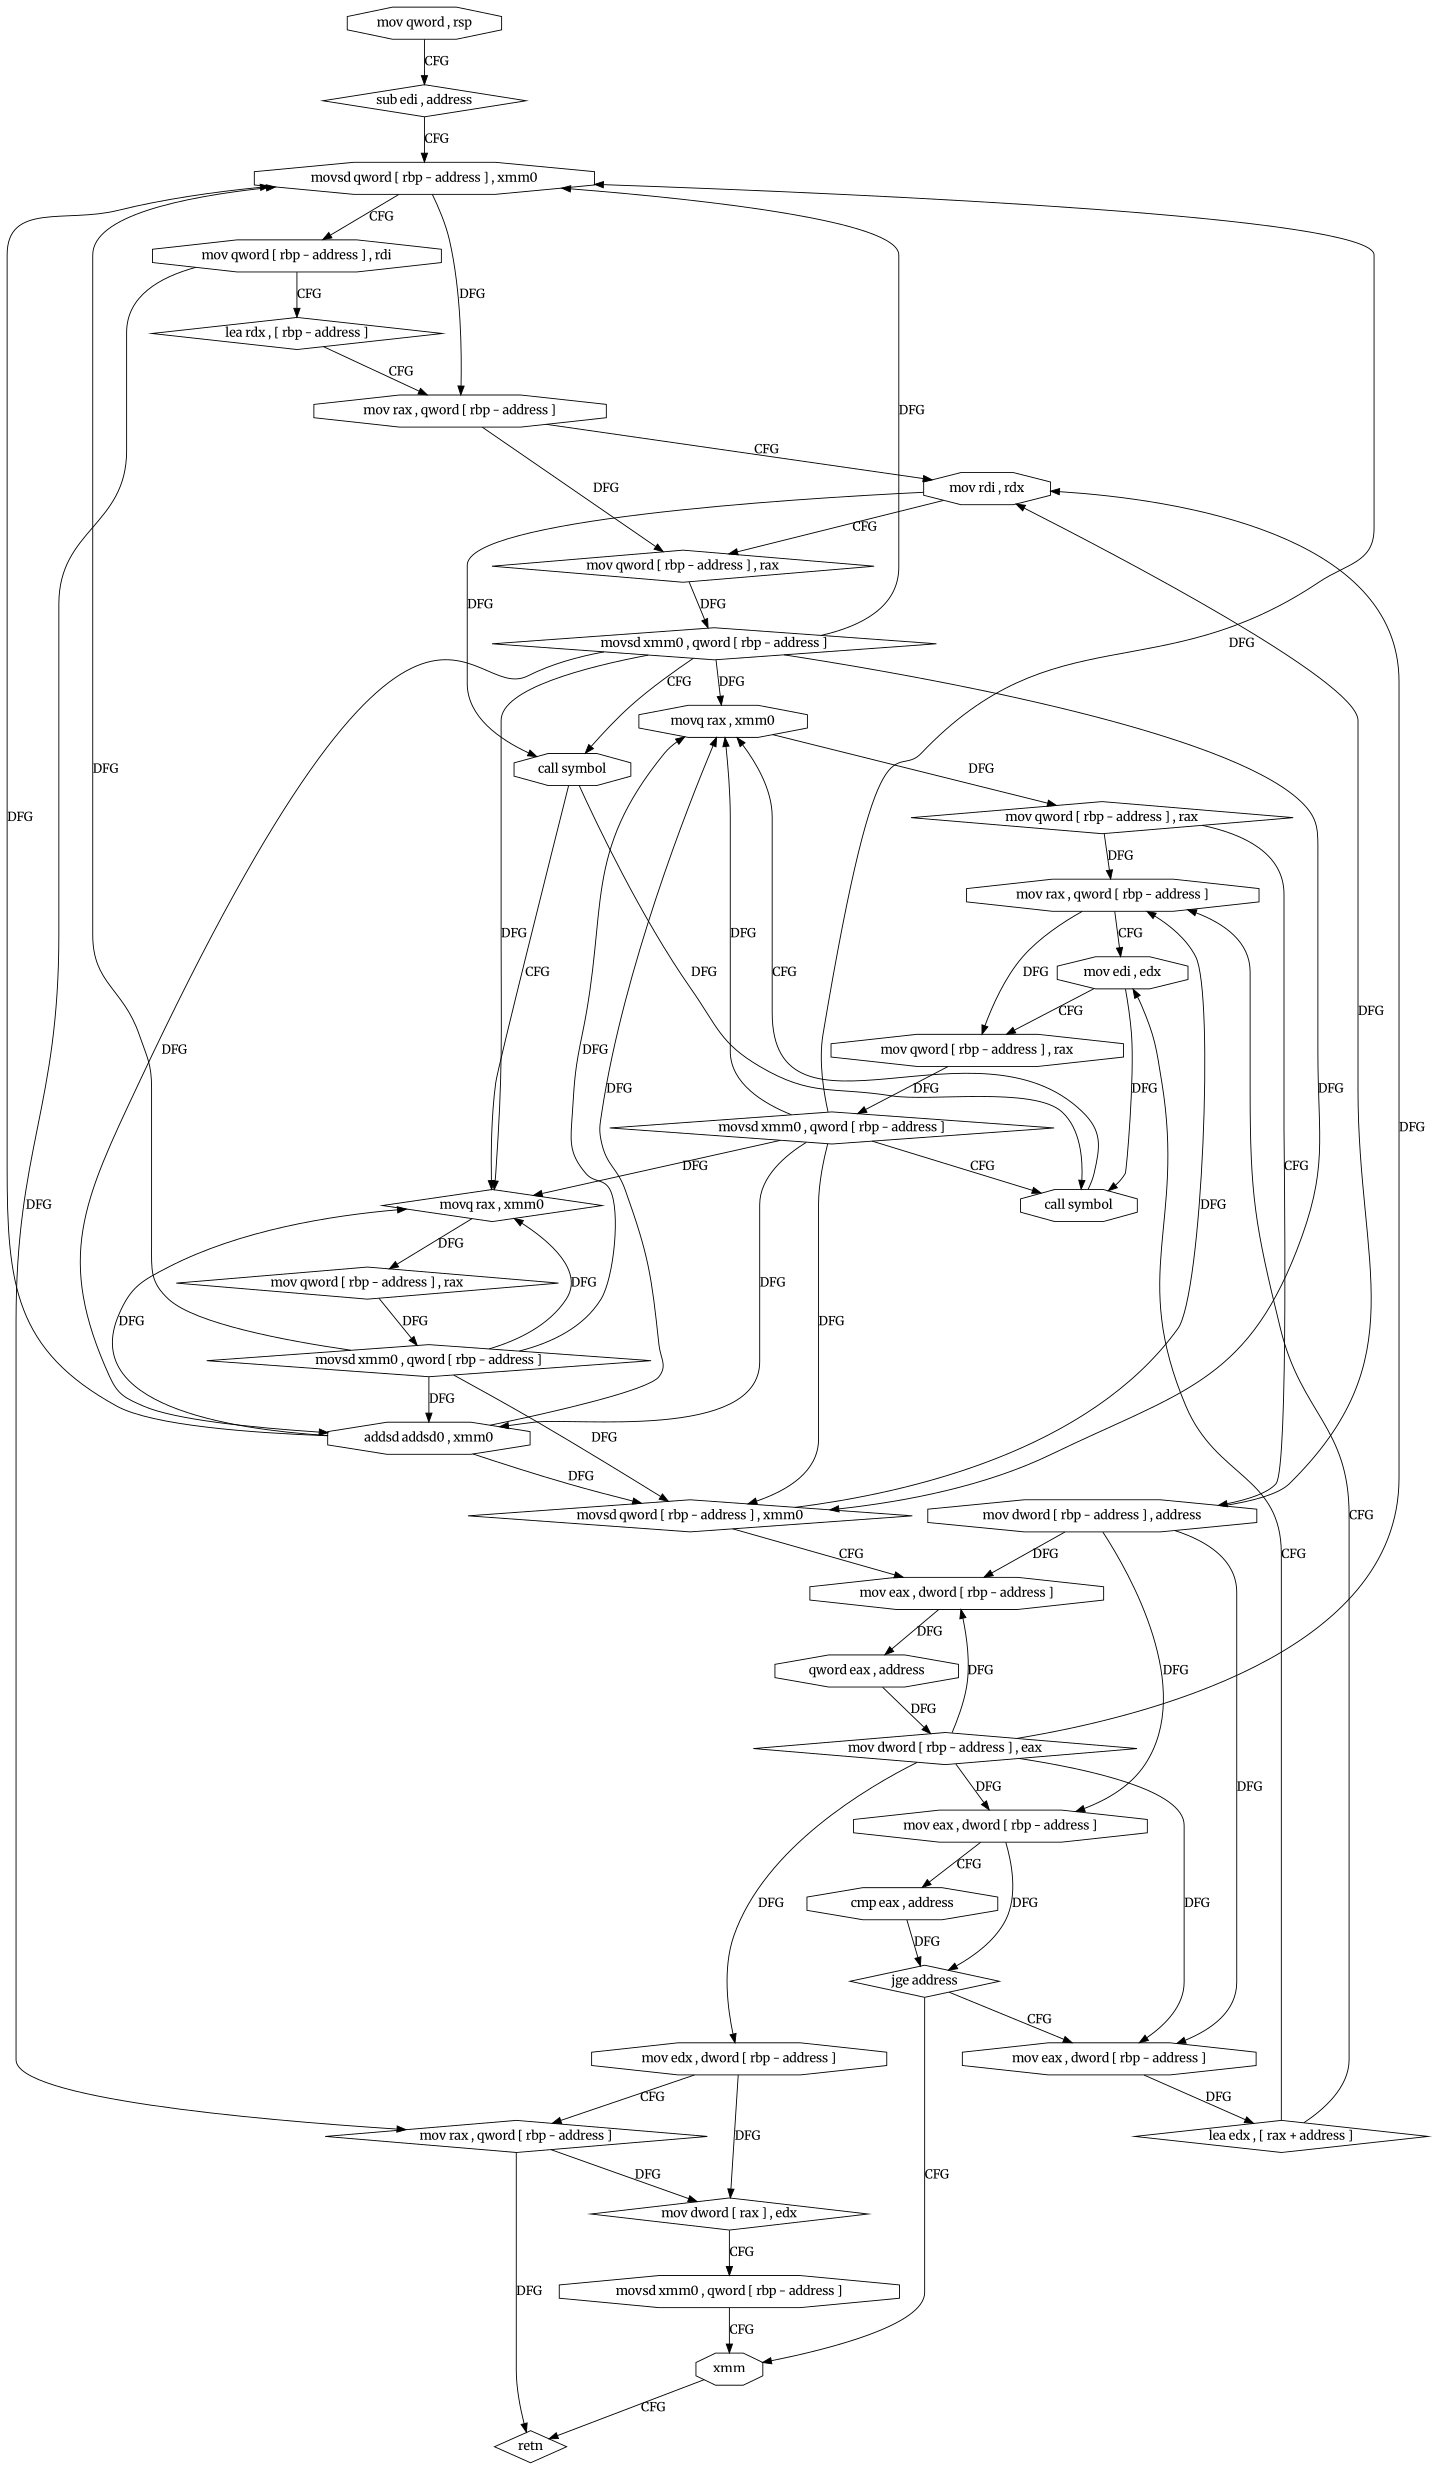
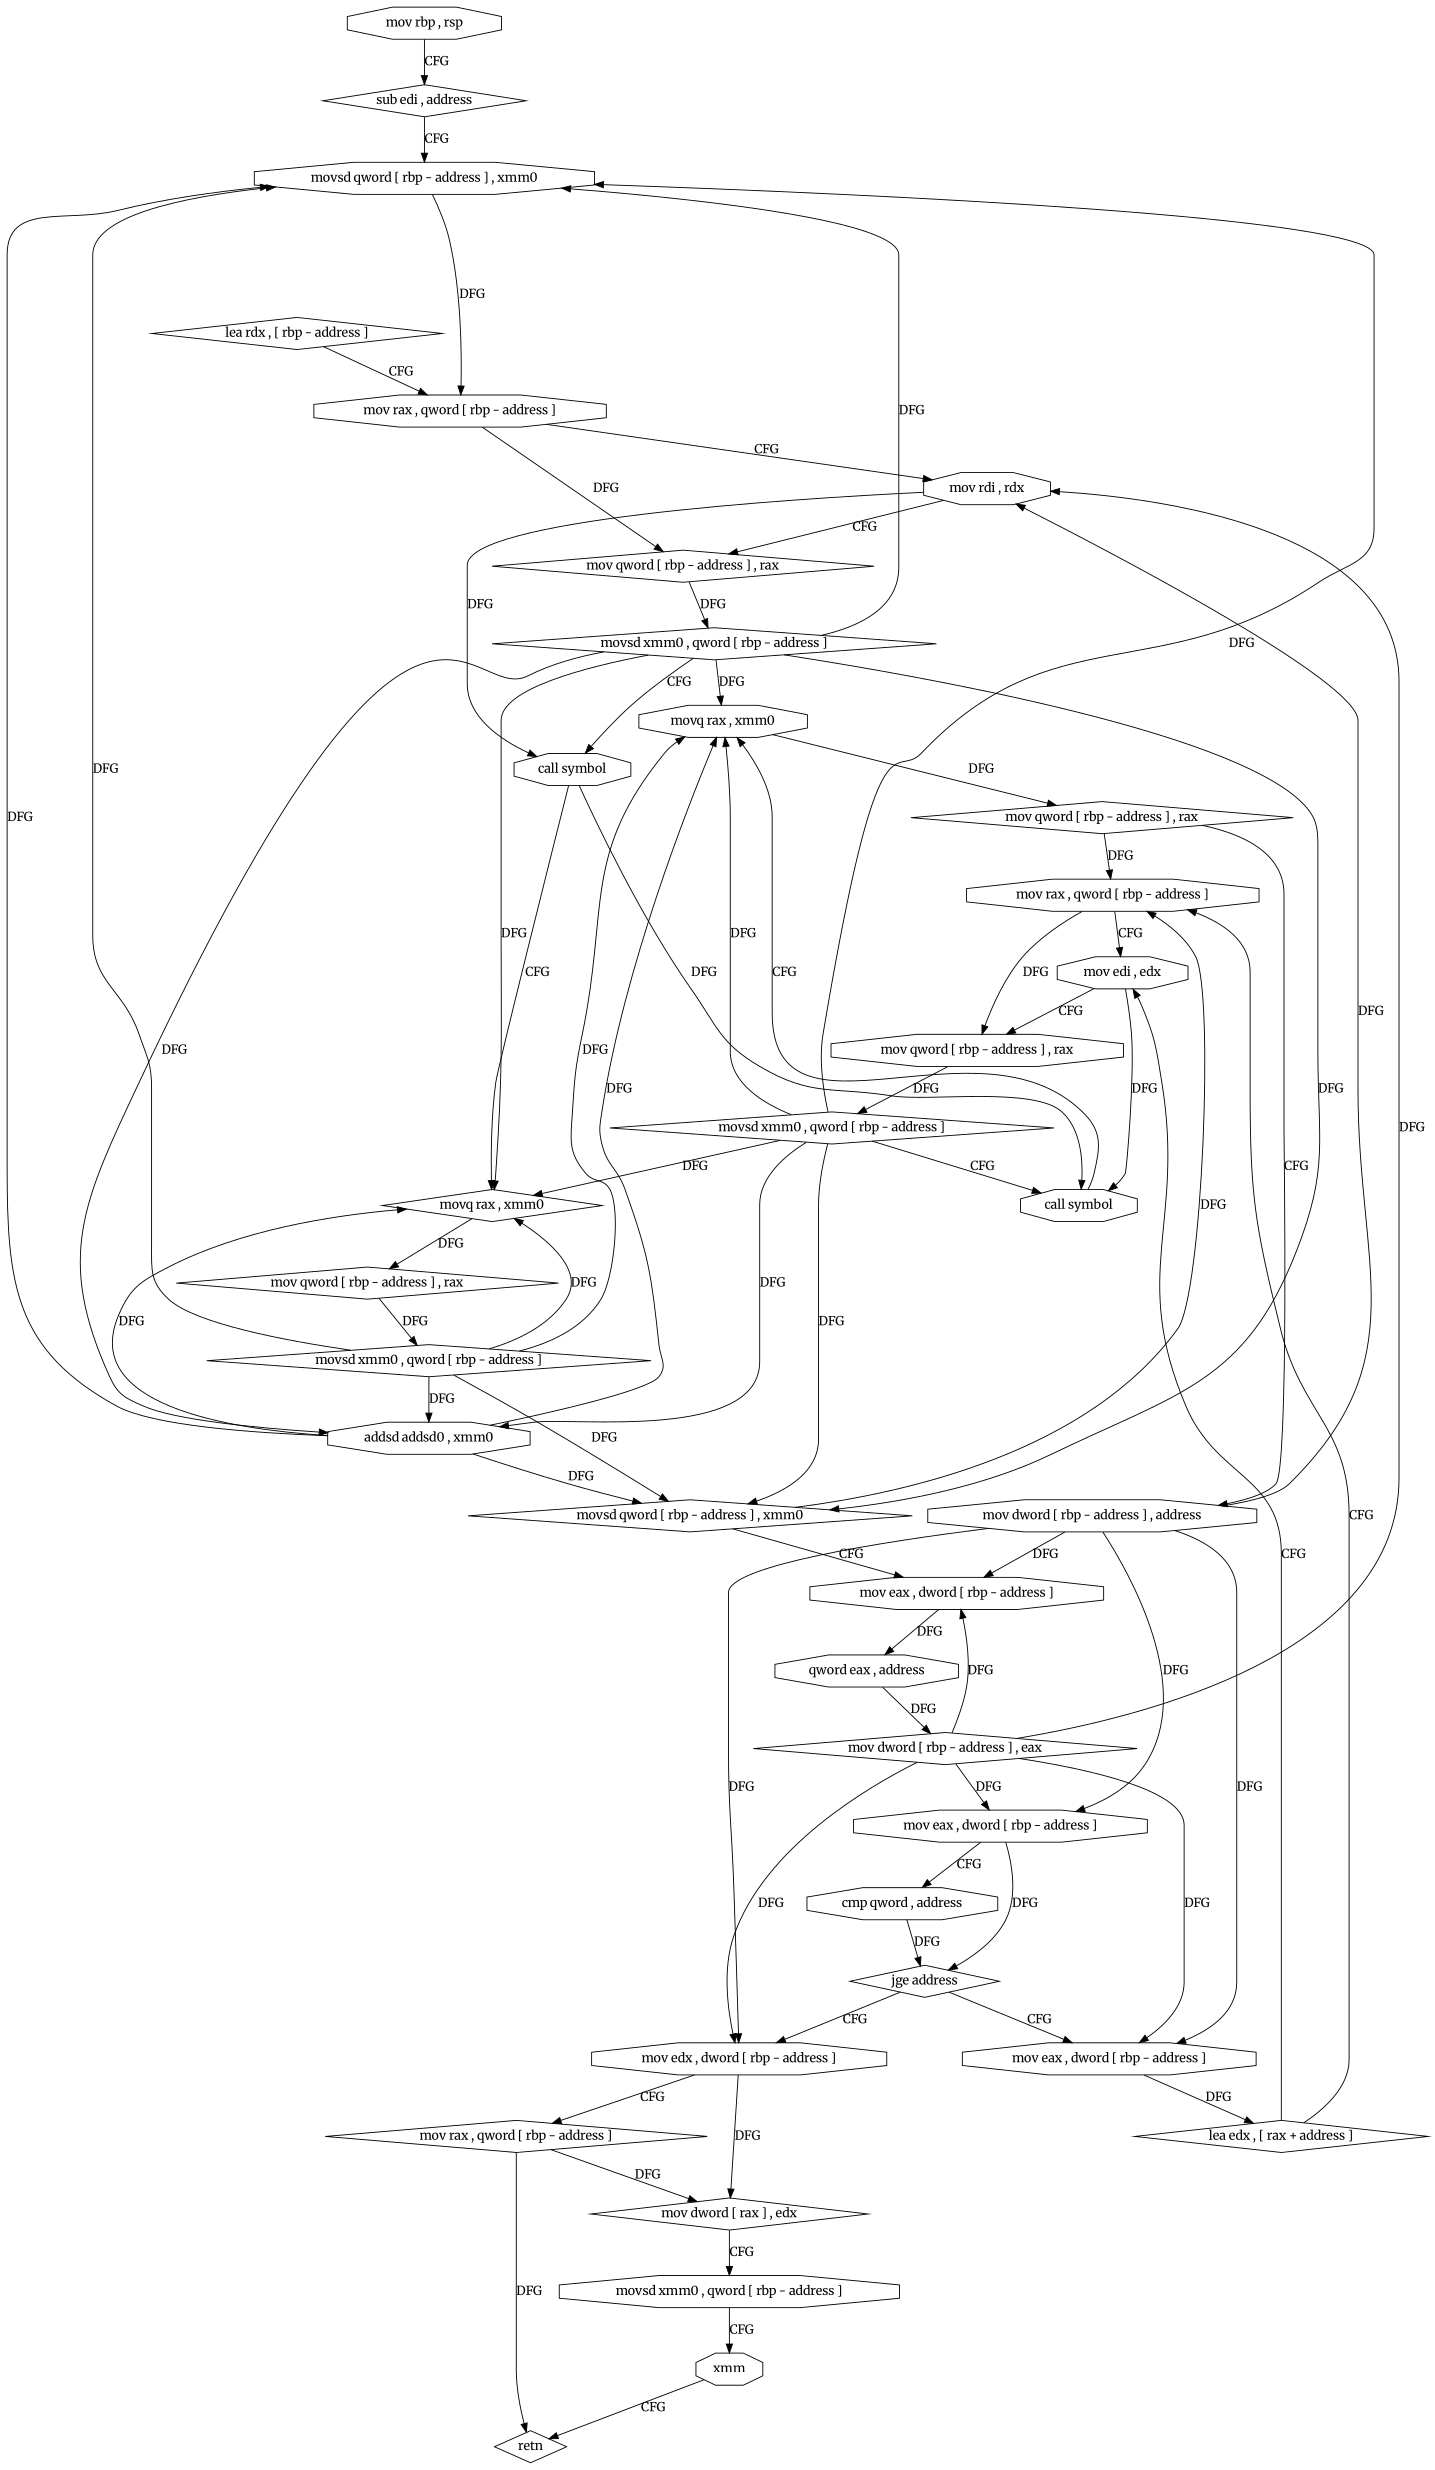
(424, 23) -> (424, 23)
(297, 256) -> none
none -> (728, 1677)
(902, 1904) -> (902, 1904)
(925, 2232) -> (842, 2016)
